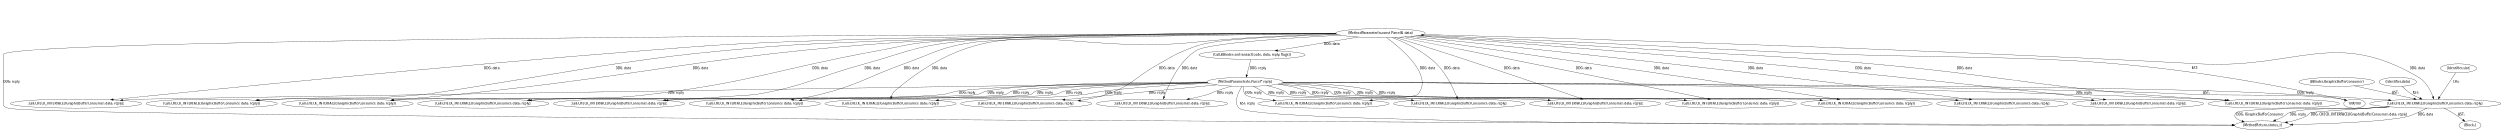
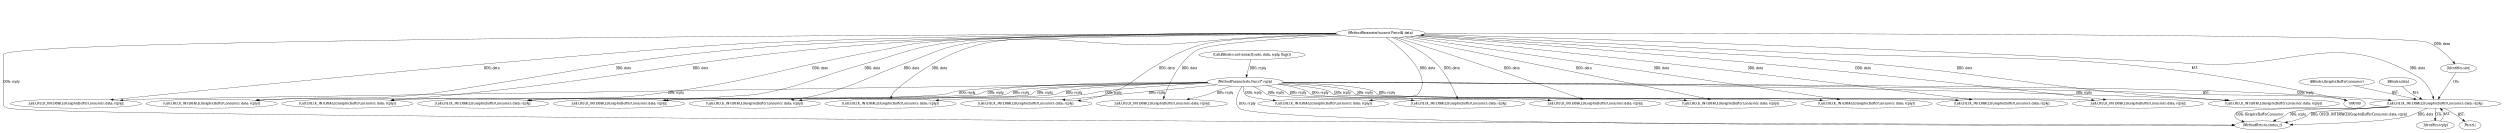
(1318, 44) -> (1943, 34)
(2398, 82) -> (2398, 82)
(1247, 104) -> (1247, 104)
none -> (2435, 125)
(2470, 125) -> (2470, 125)
